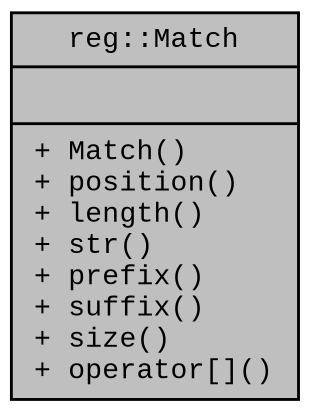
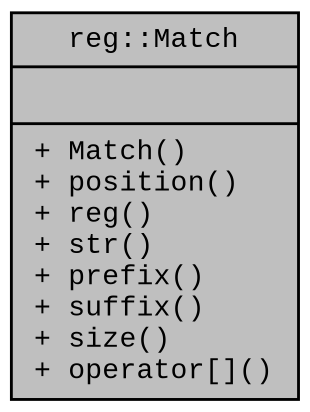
(121, 213) -> (95, 213)
